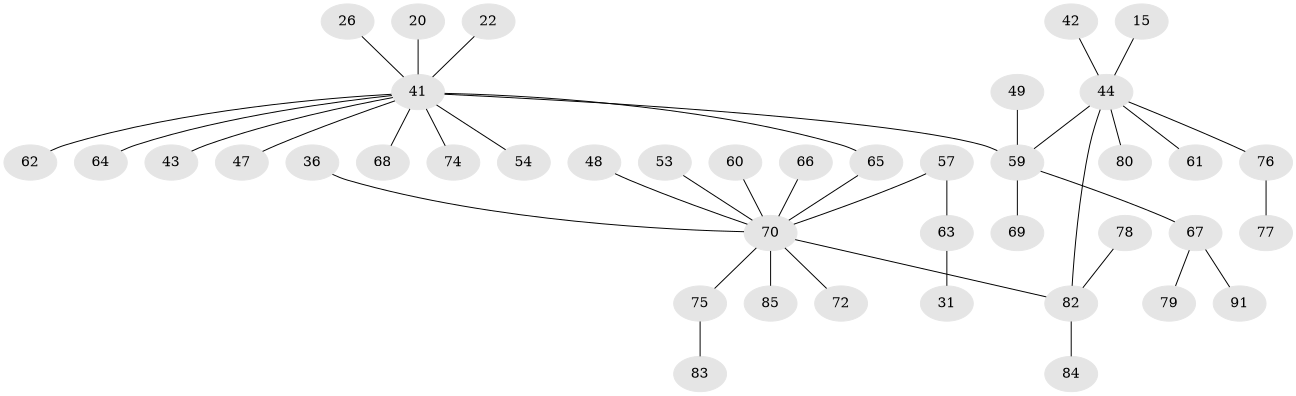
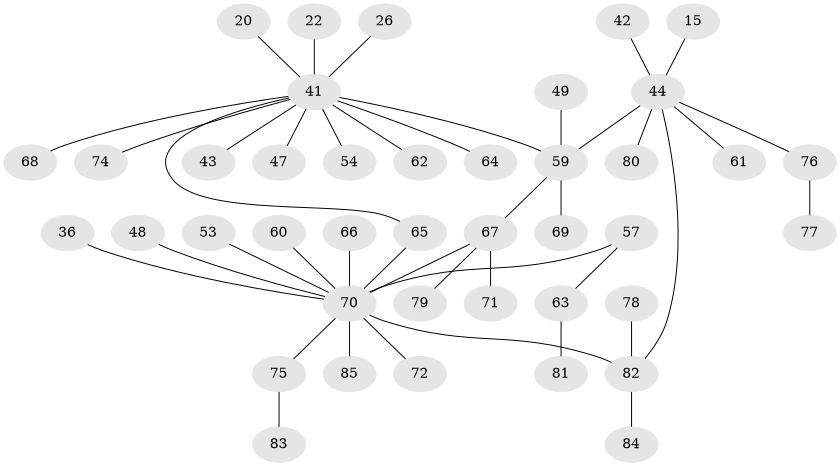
none -> (420, 268)
(947, 304) -> (561, 374)
(1240, 304) -> (491, 304)
